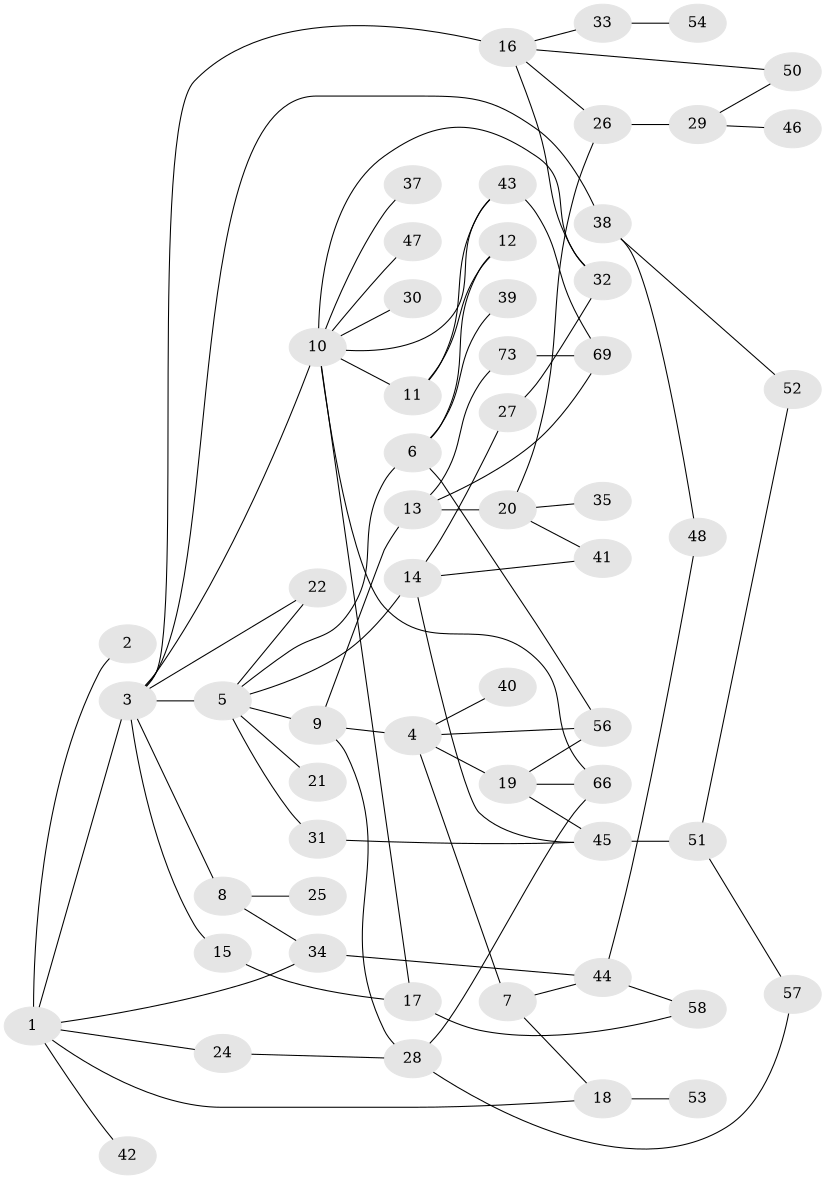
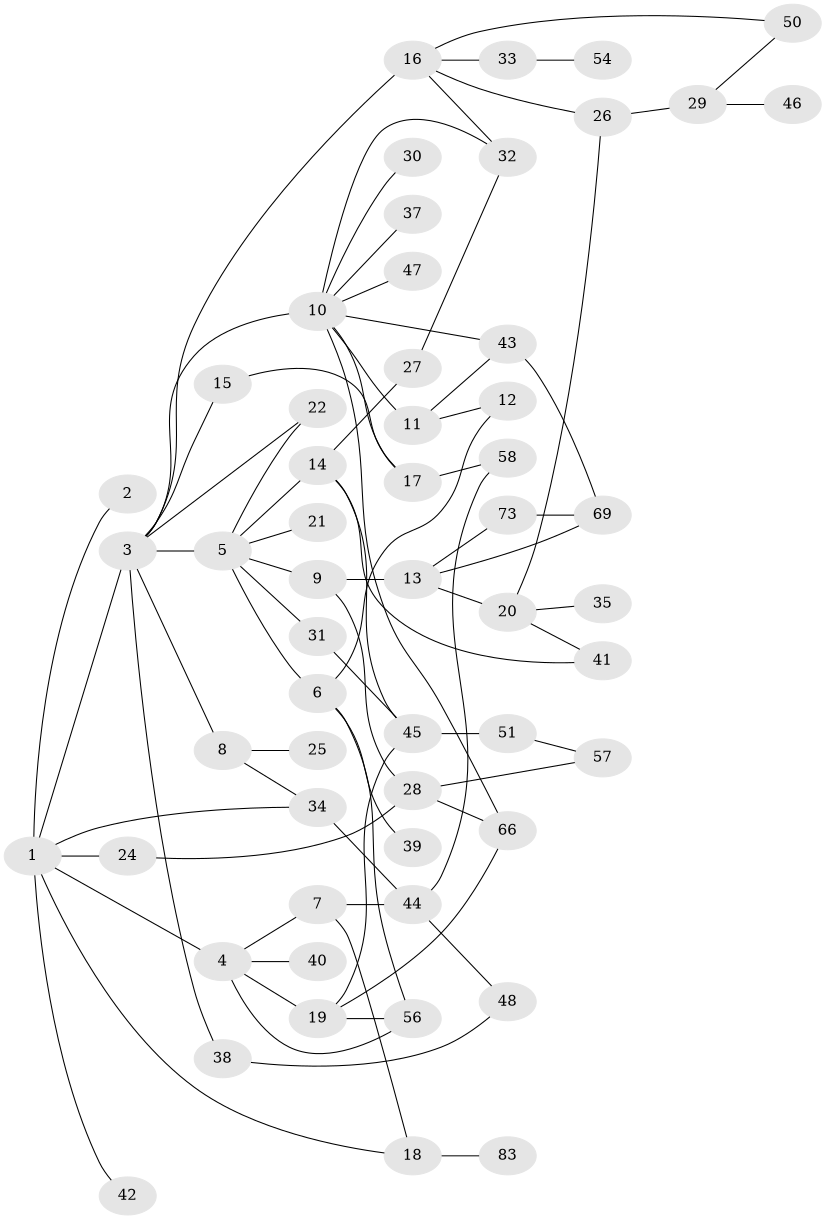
(793, 390) -> none
(365, 730) -> (128, 909)
(698, 1099) -> (508, 1156)
